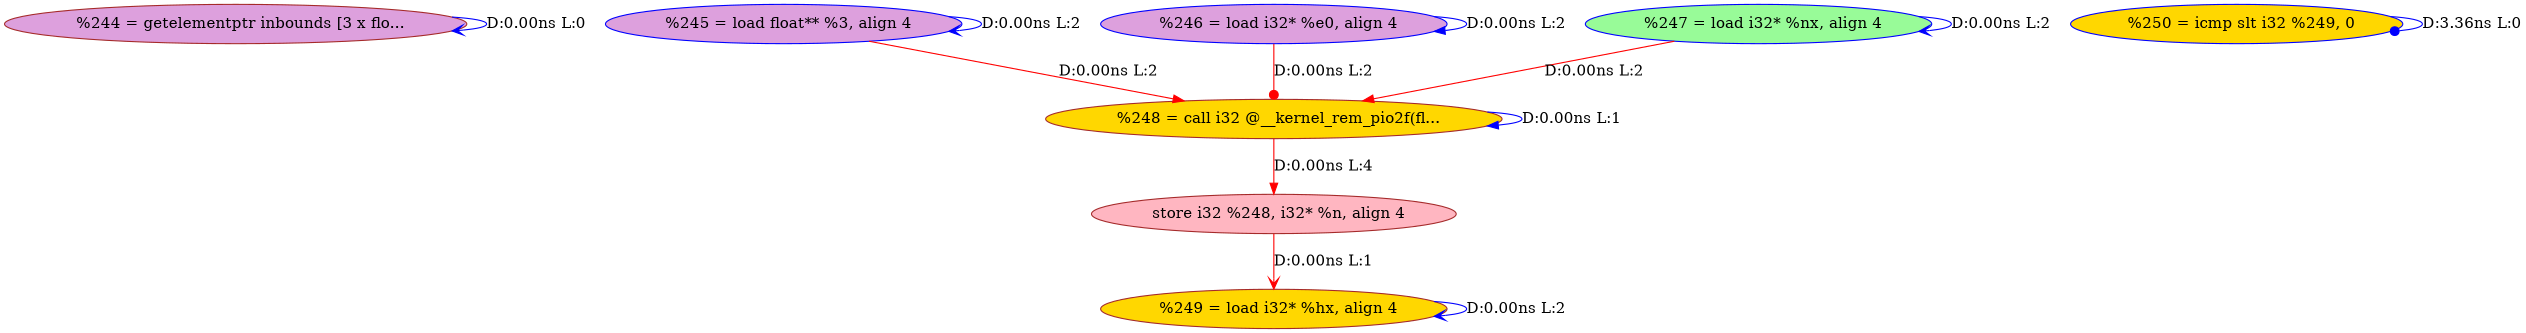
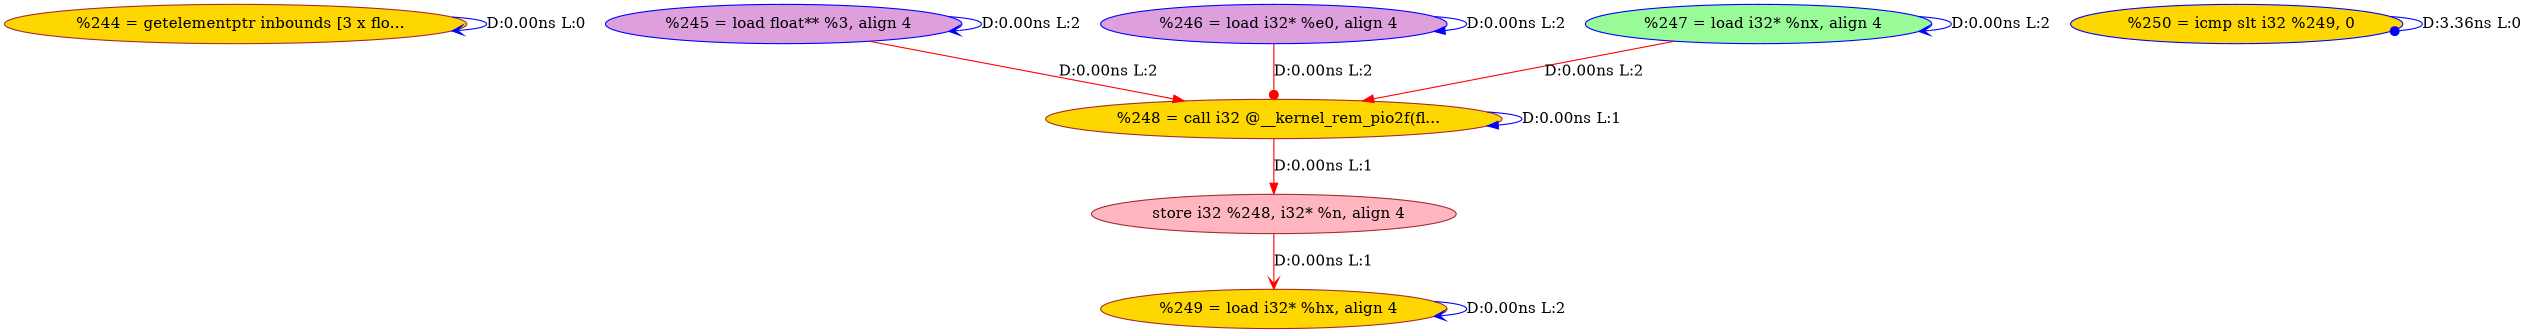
(236, 24) -> (236, 24)
(1324, 166) -> (1324, 166)
